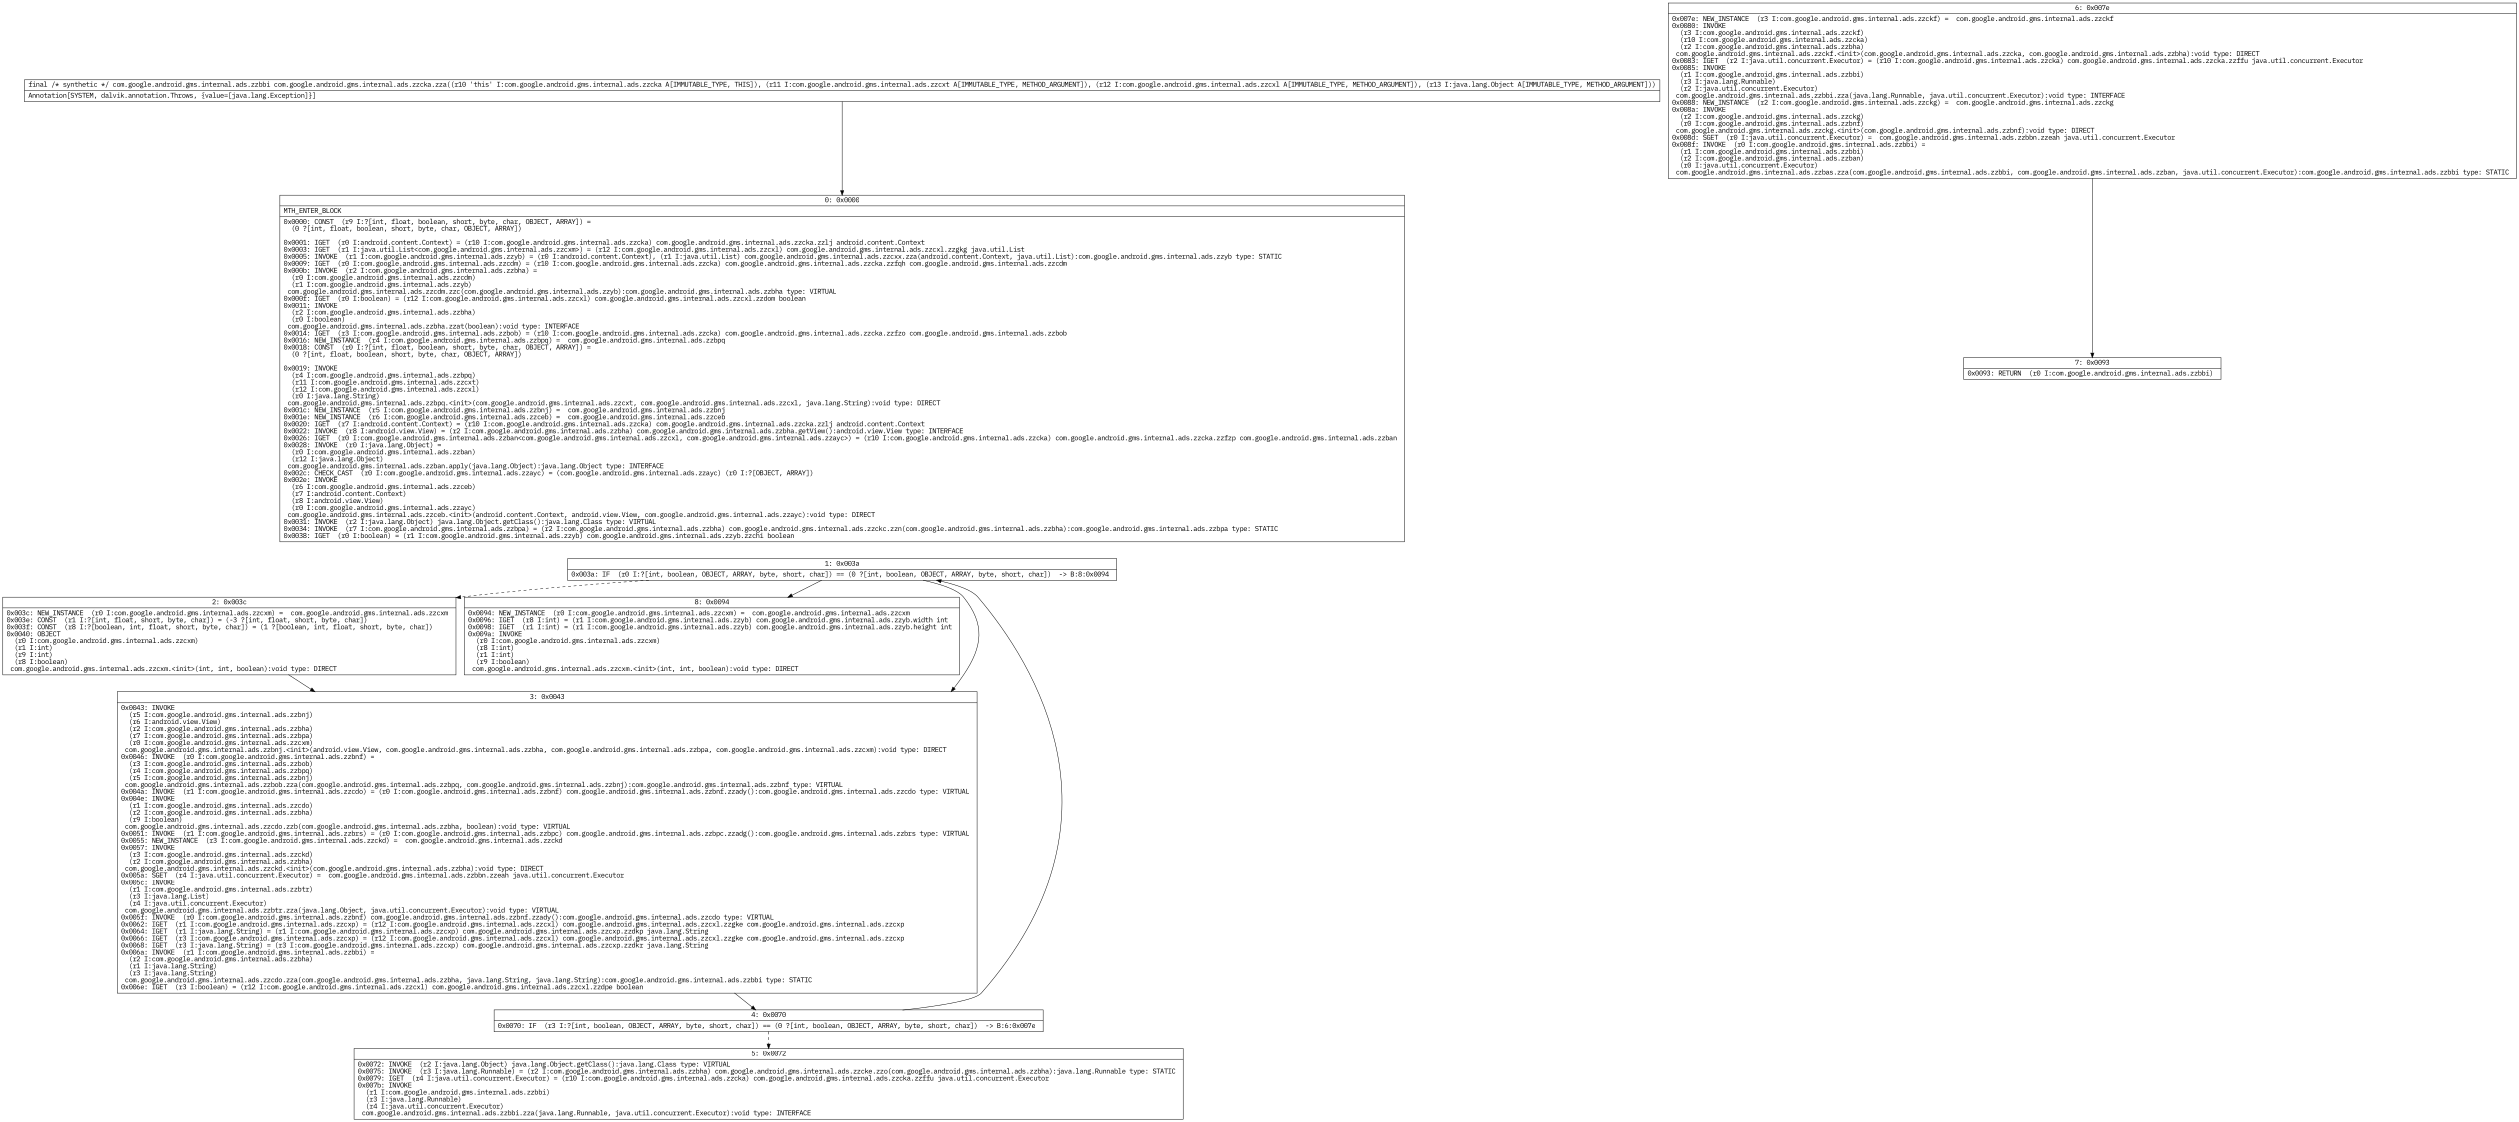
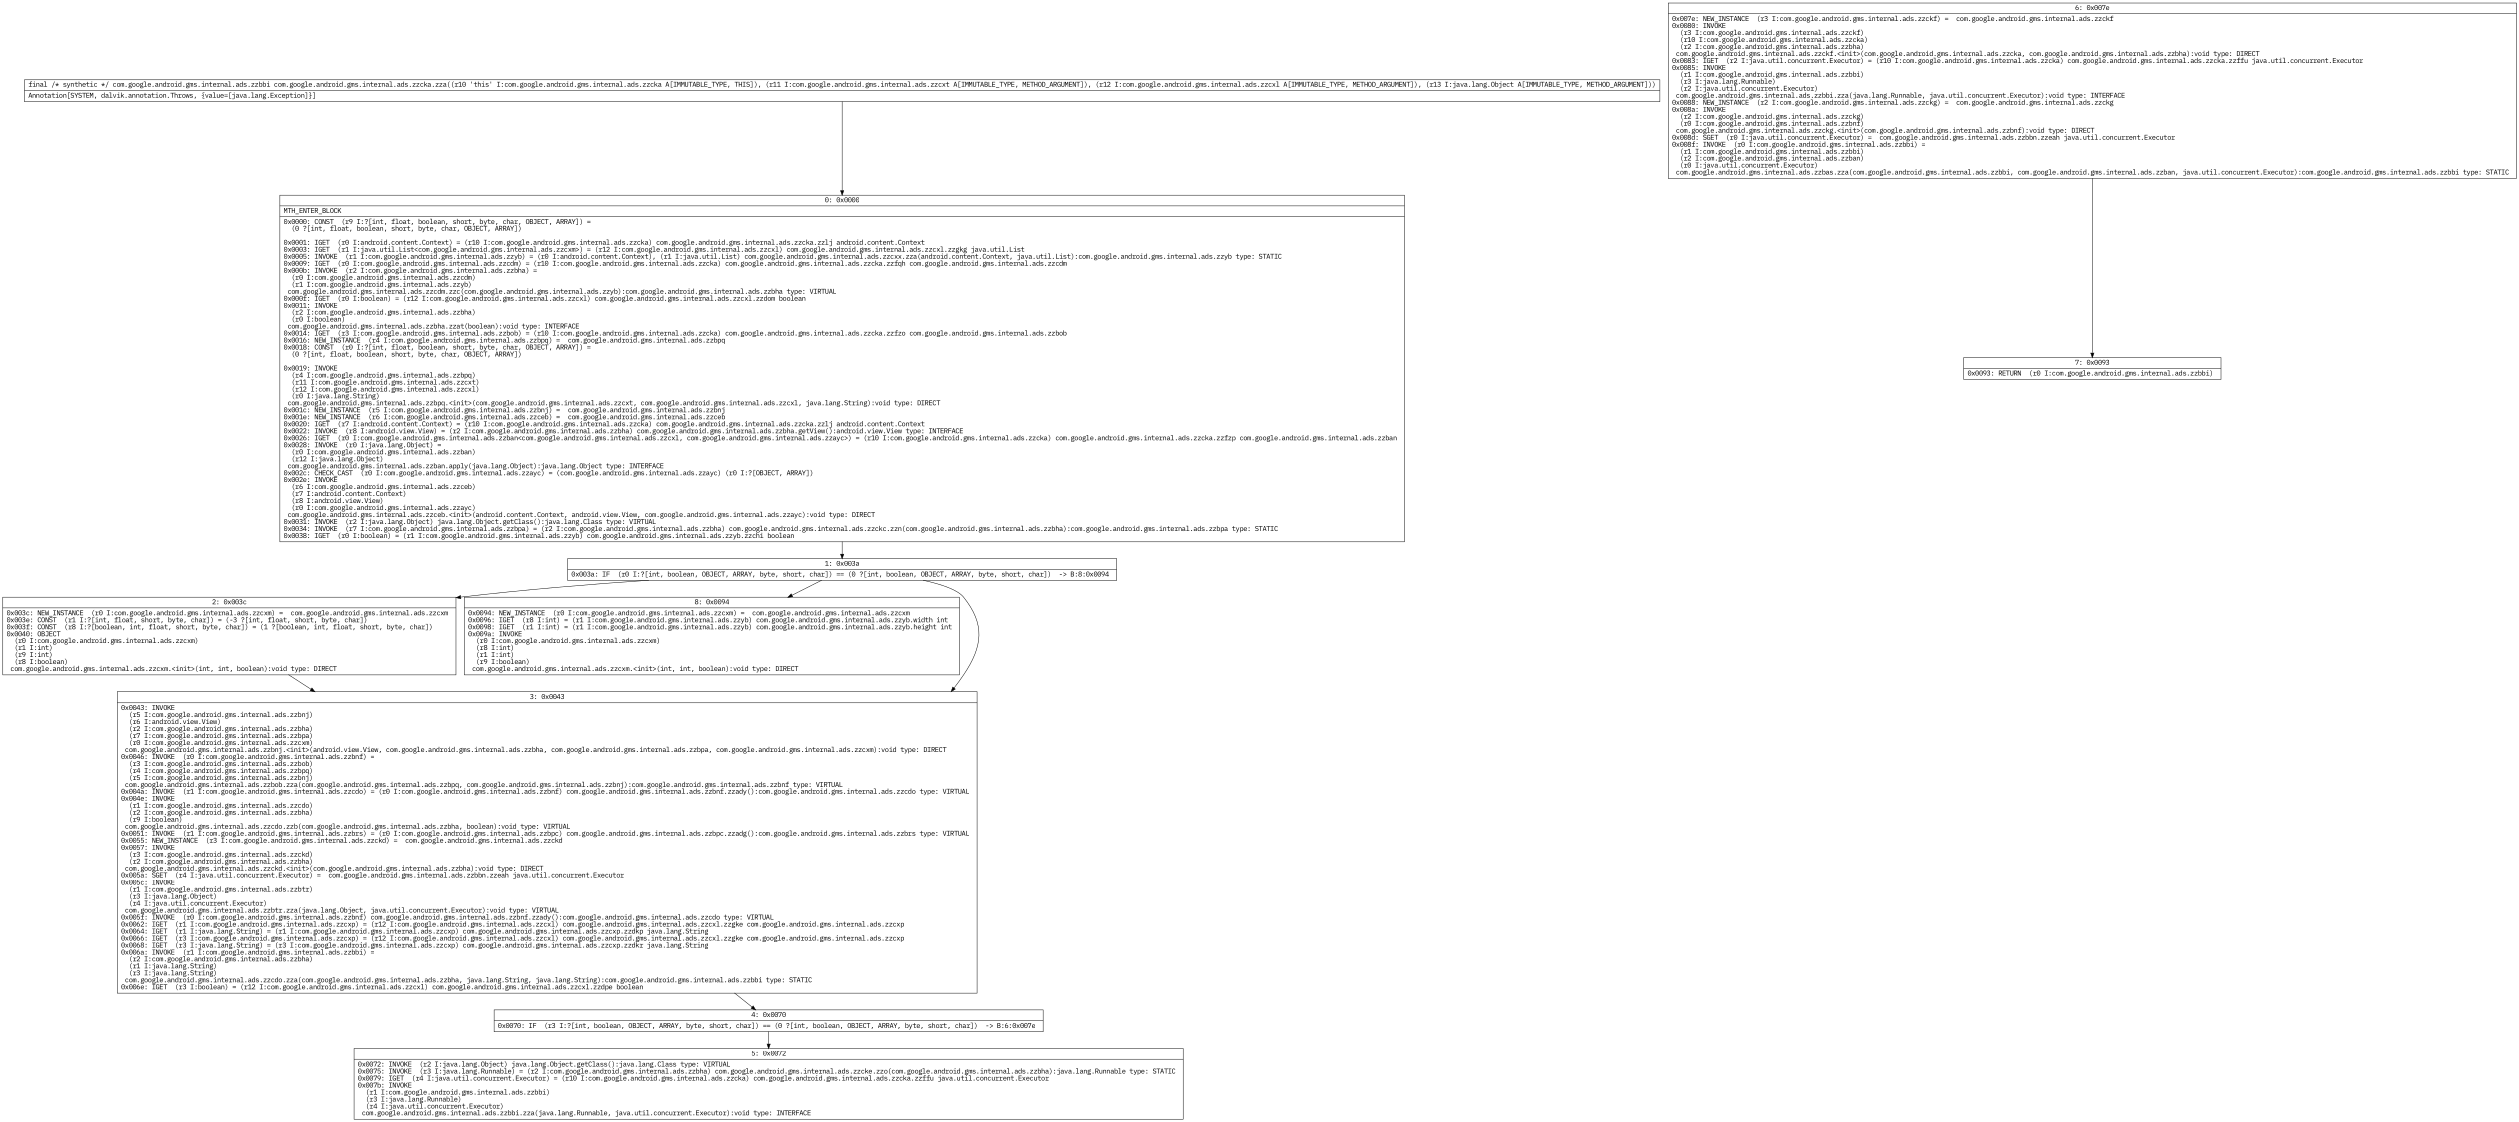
(555, 588) -> (555, 588)
(1061, 815) -> (842, 548)
(165, 897) -> (169, 897)
(769, 1038) -> (769, 1038)
